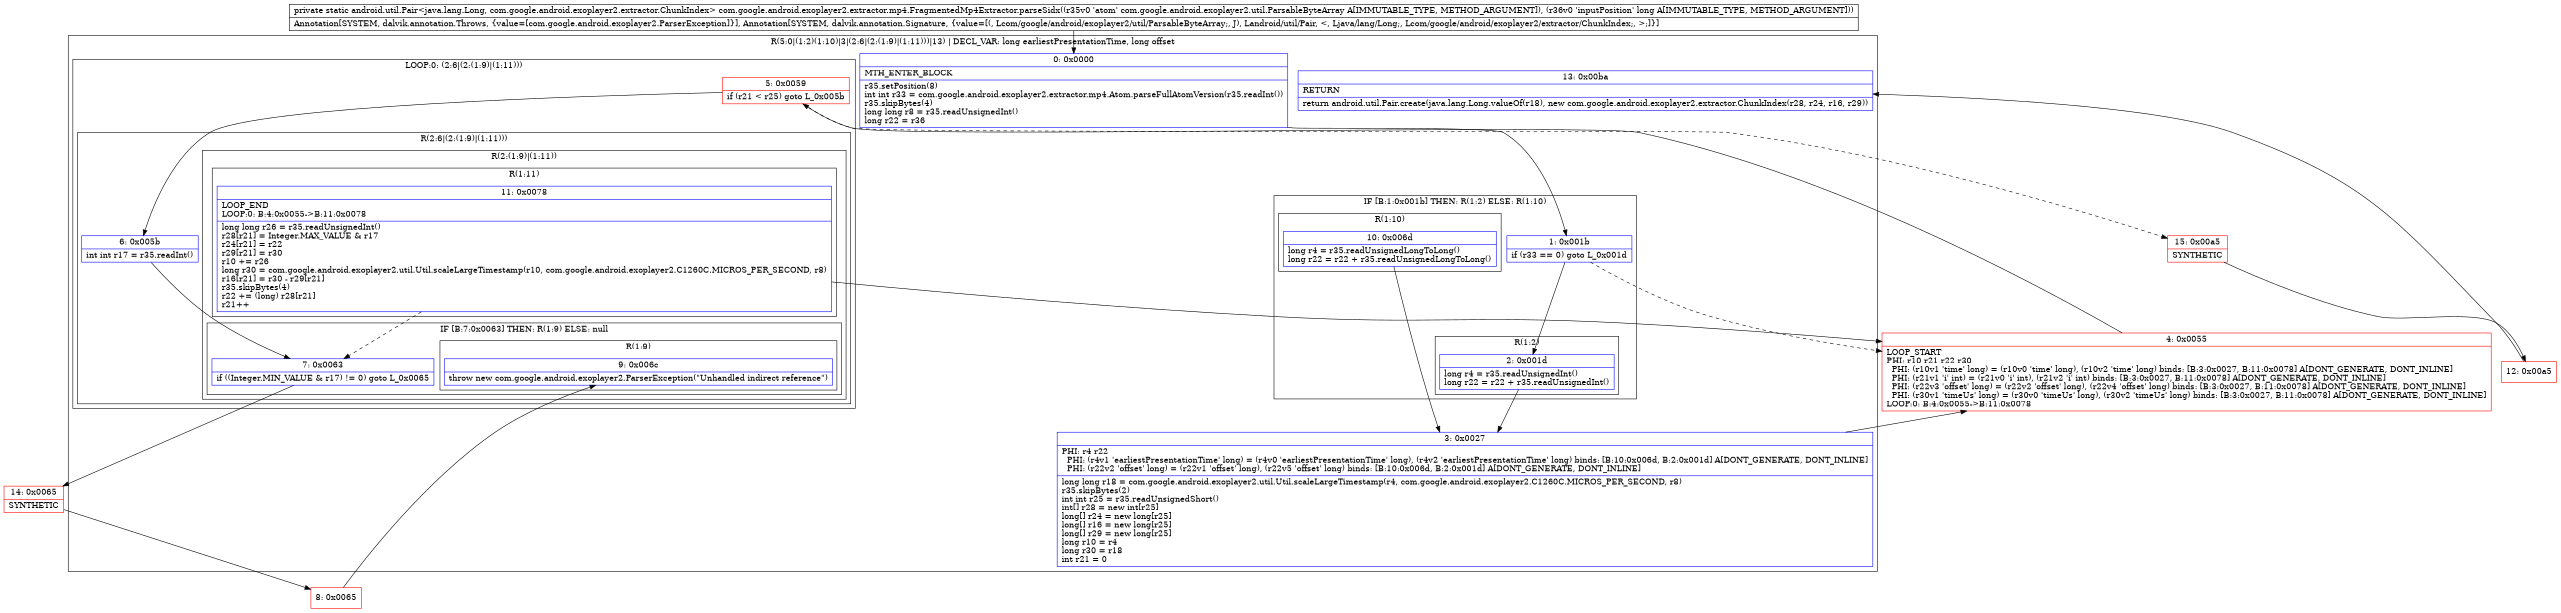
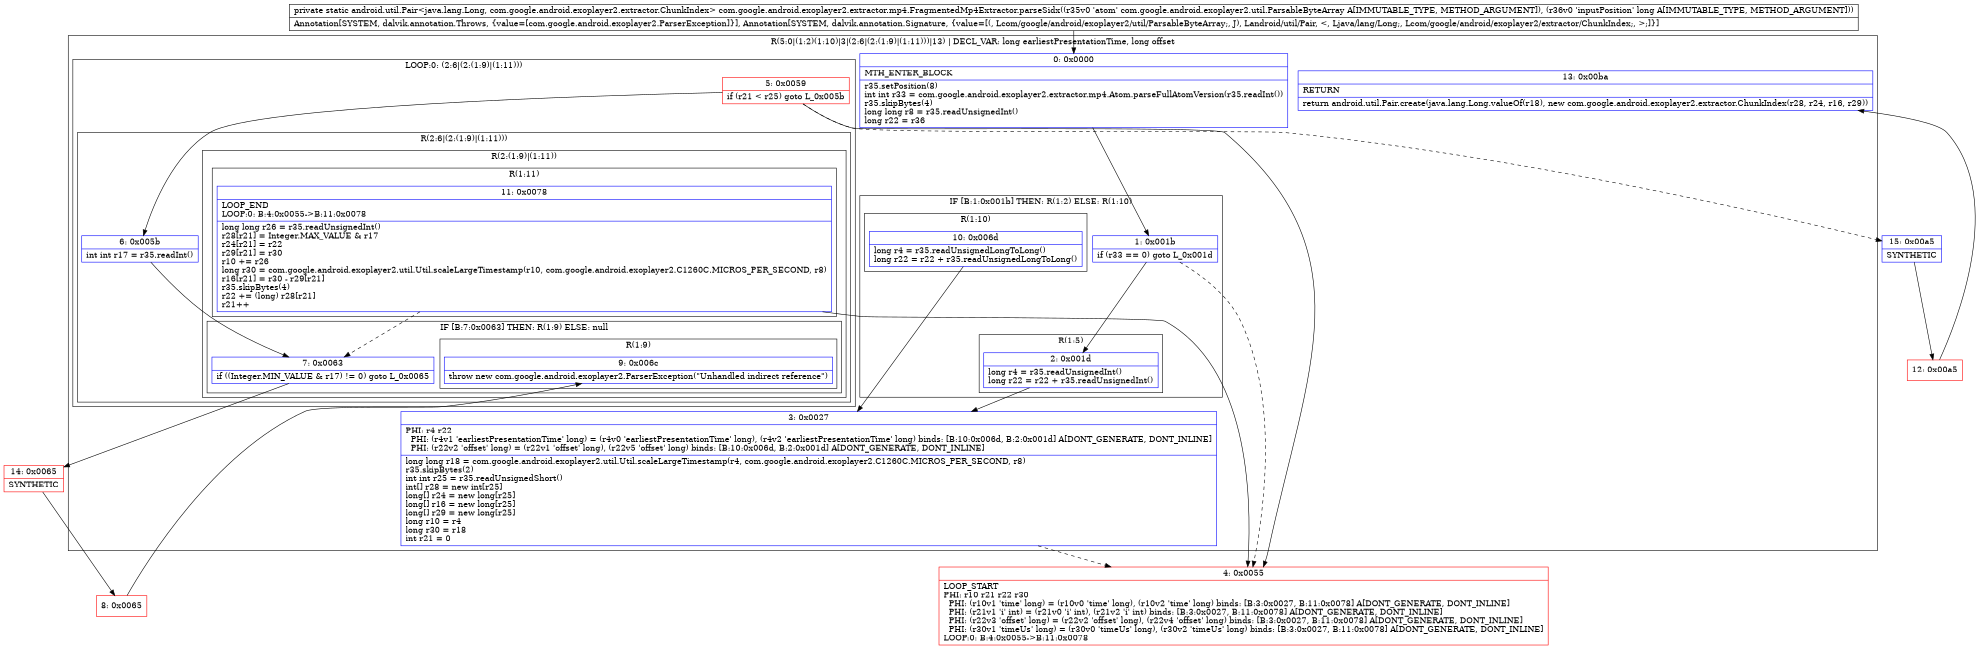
(1653, 136) -> (1237, 145)
(2198, 249) -> (1912, 249)
(1527, 343) -> (1071, 341)
(1903, 422) -> (1072, 556)
